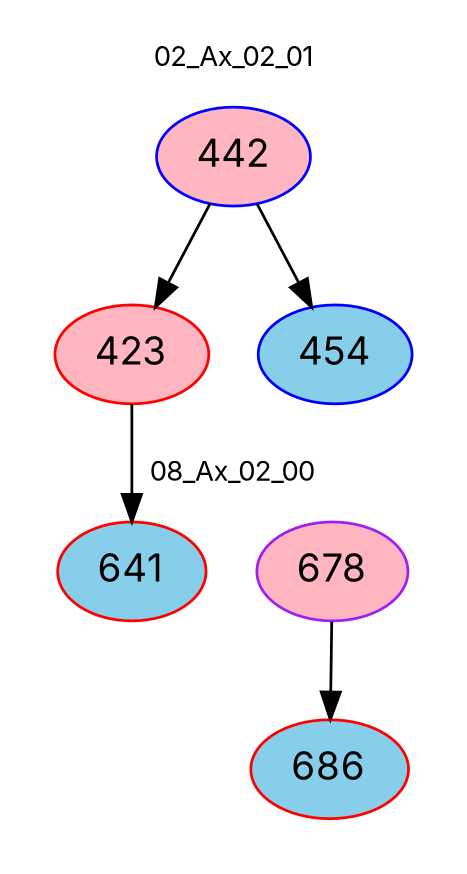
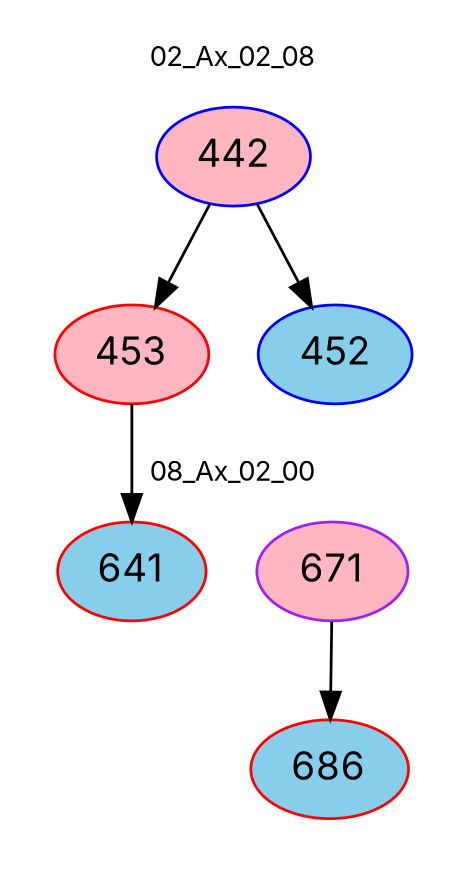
(234, 59) -> (234, 59)
(132, 354) -> (132, 354)
(335, 354) -> (335, 354)
(332, 571) -> (332, 571)
